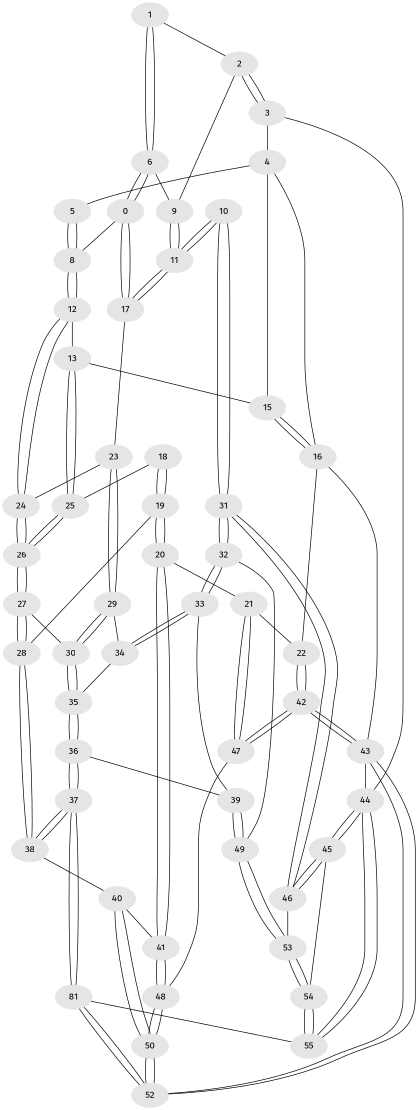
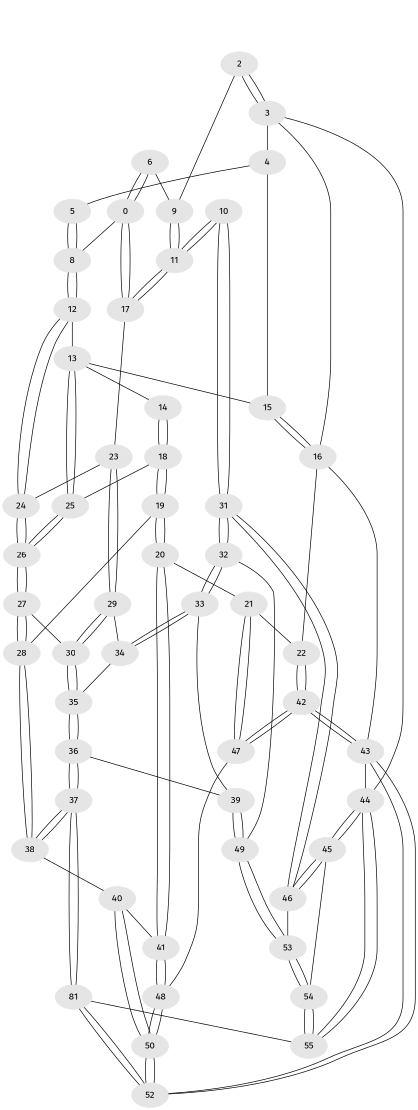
(150, 15) -> none
(305, 306) -> (331, 276)
none -> (163, 408)
